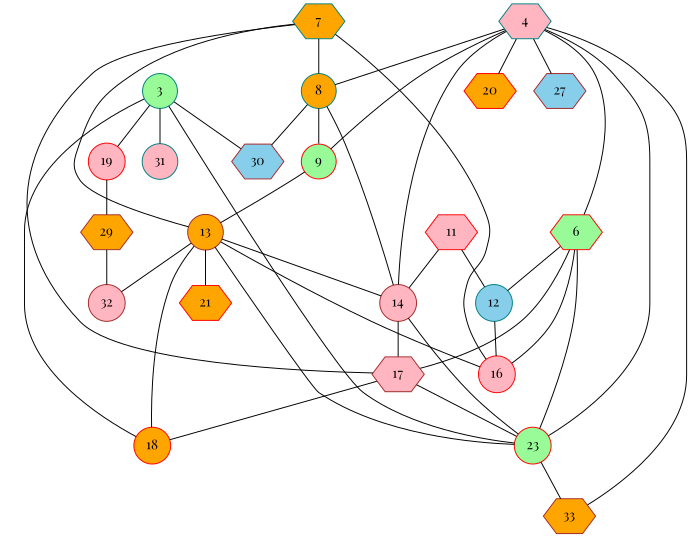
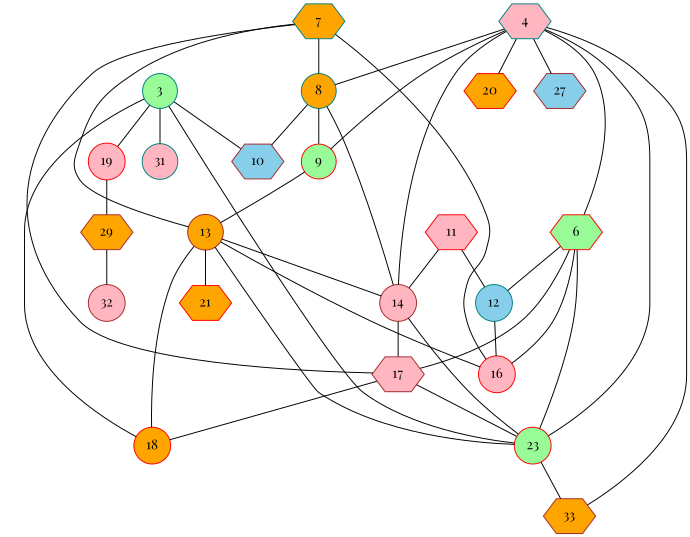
(258, 162) -> (258, 162)
(156, 267) -> none
